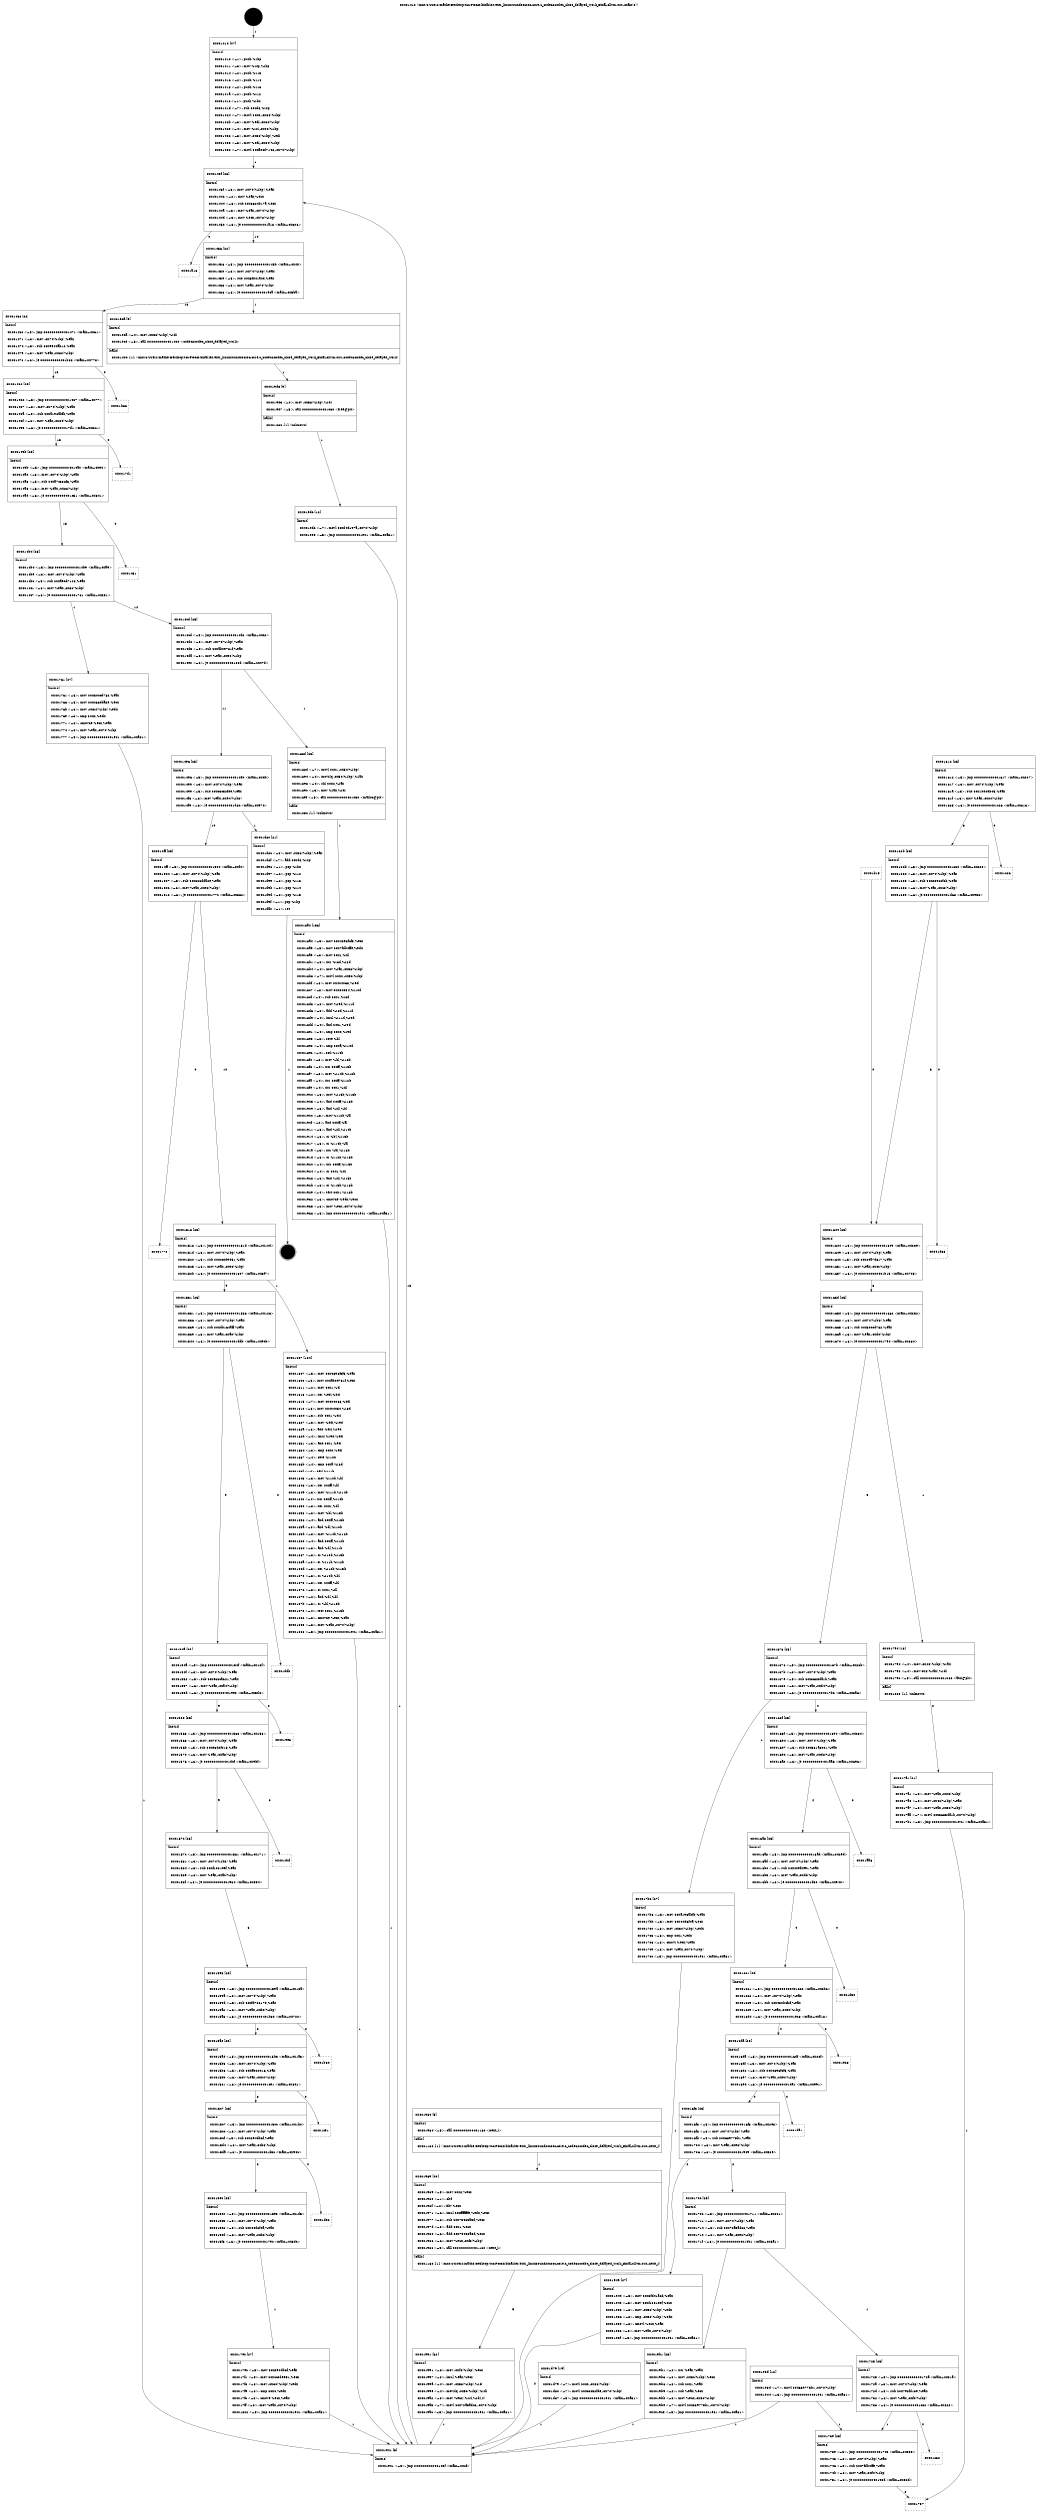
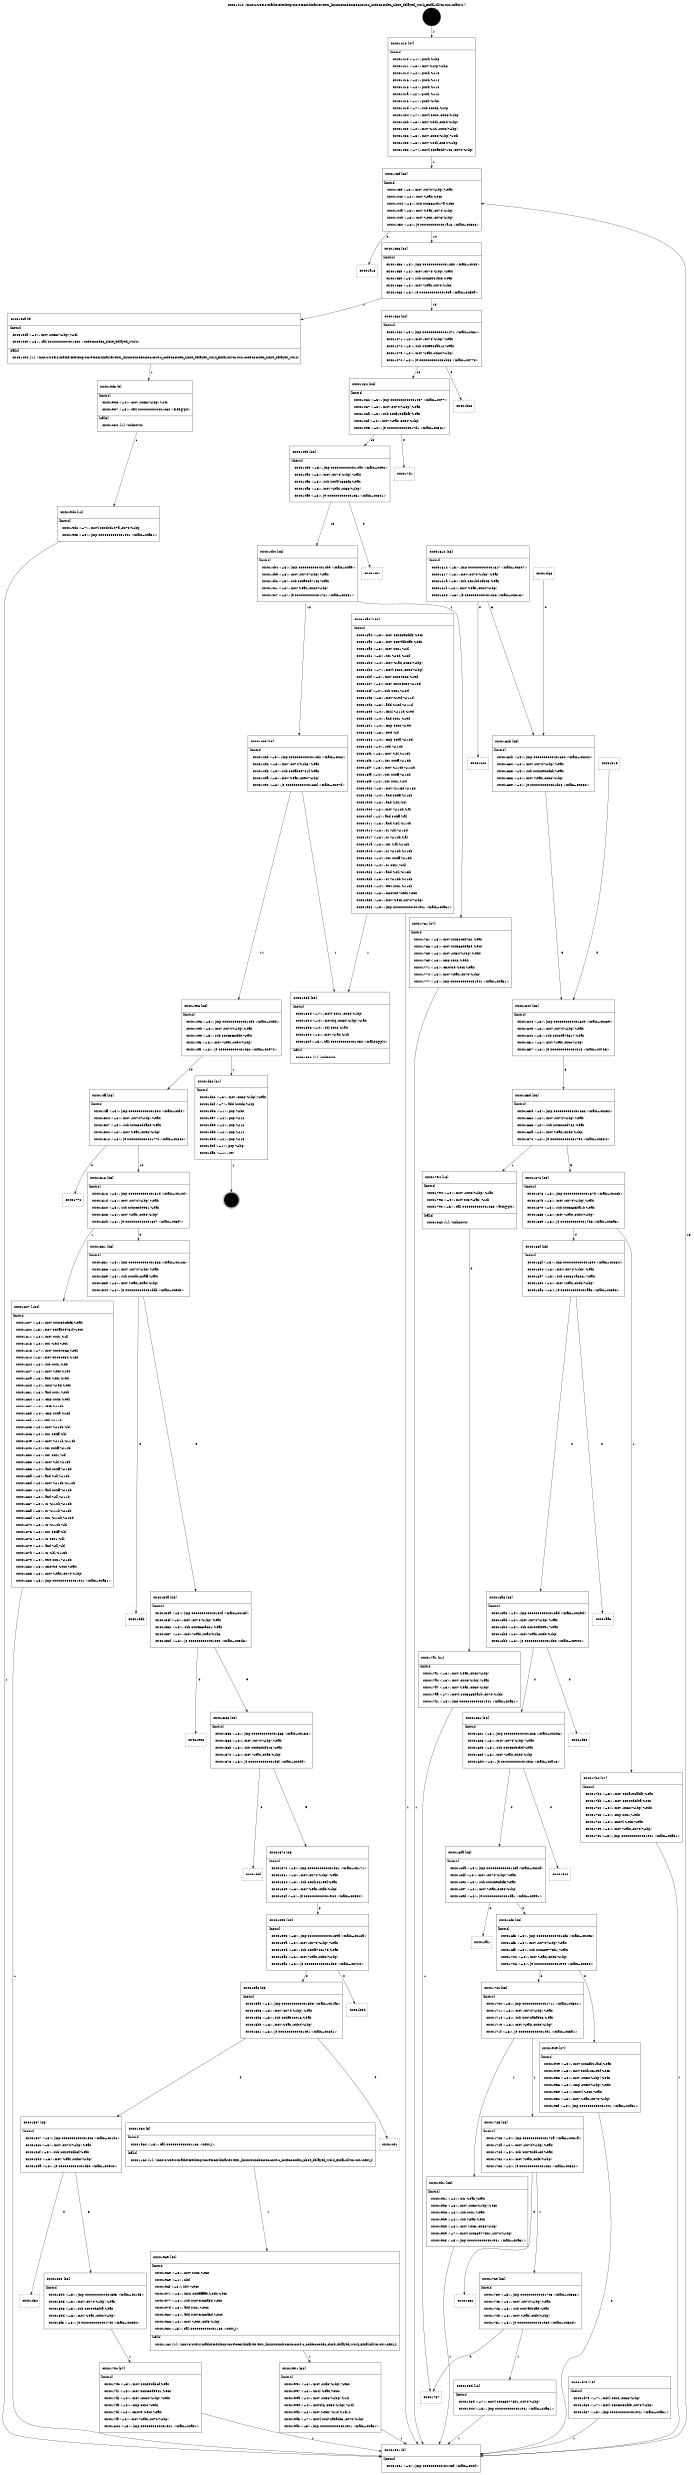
(338, 869) -> (358, 952)
(937, 1073) -> (544, 657)
(513, 2309) -> (309, 2357)
(828, 2415) -> (517, 2353)
